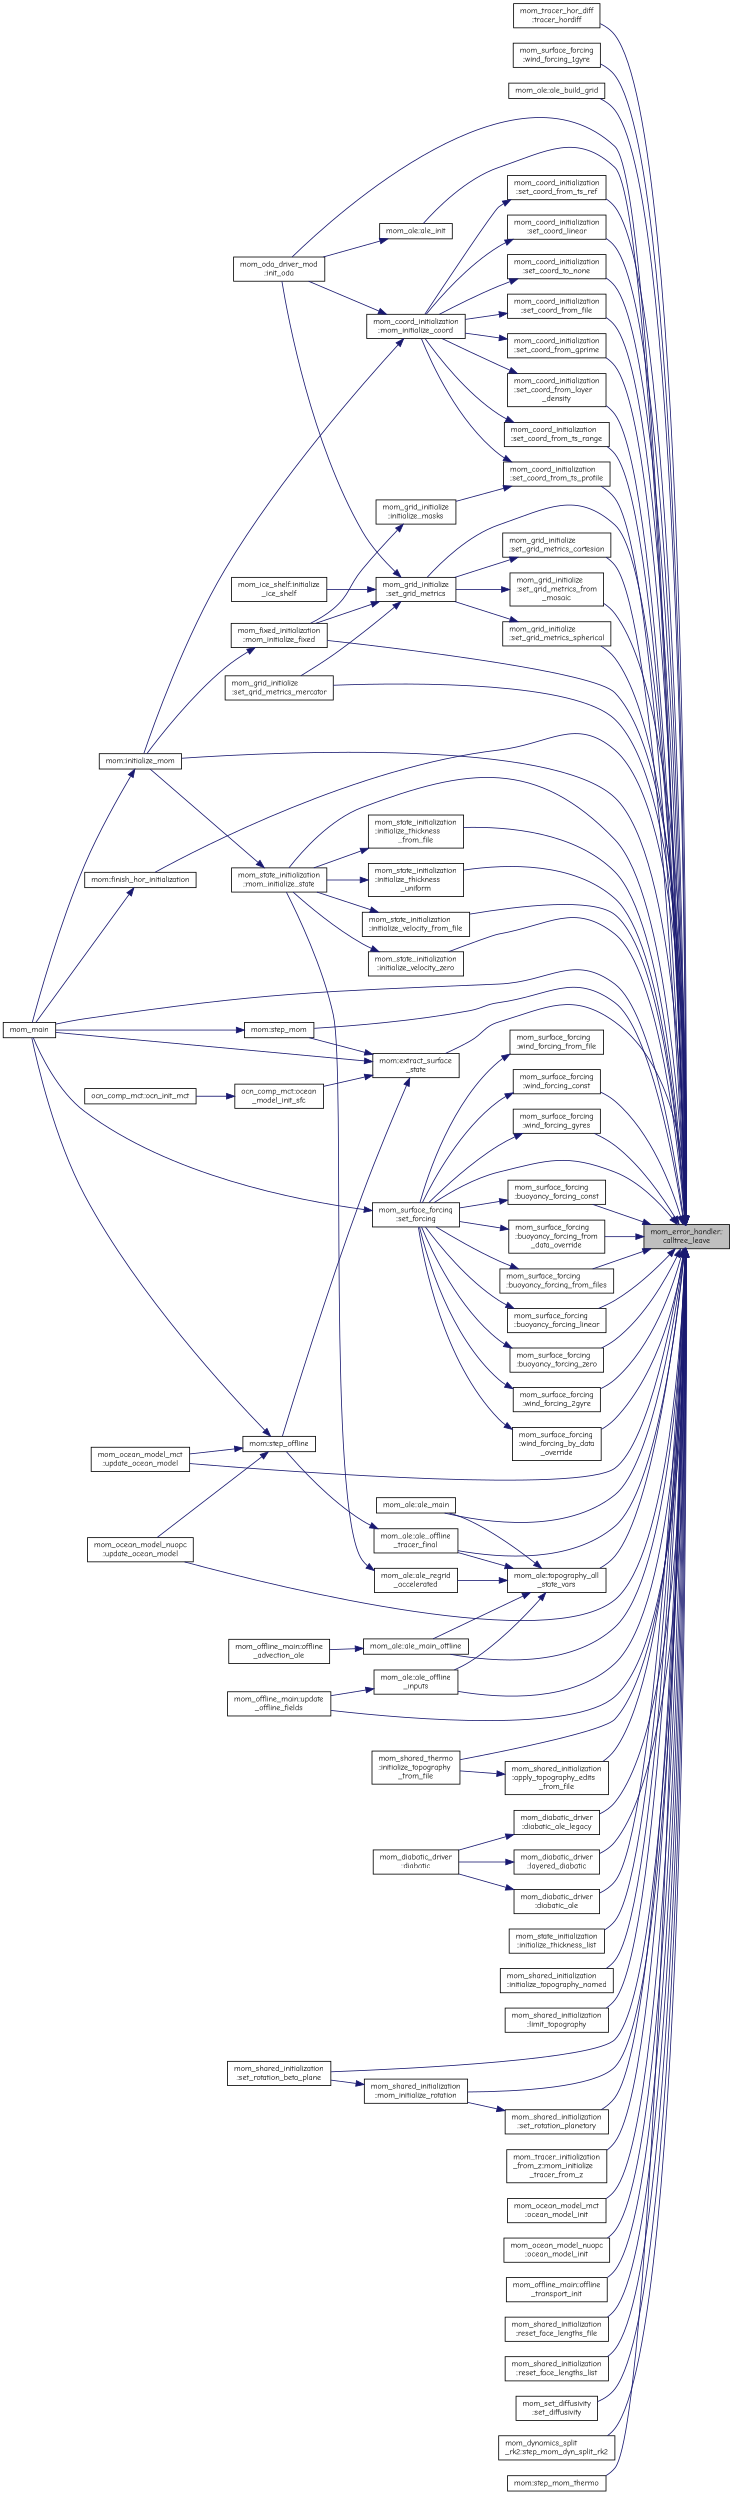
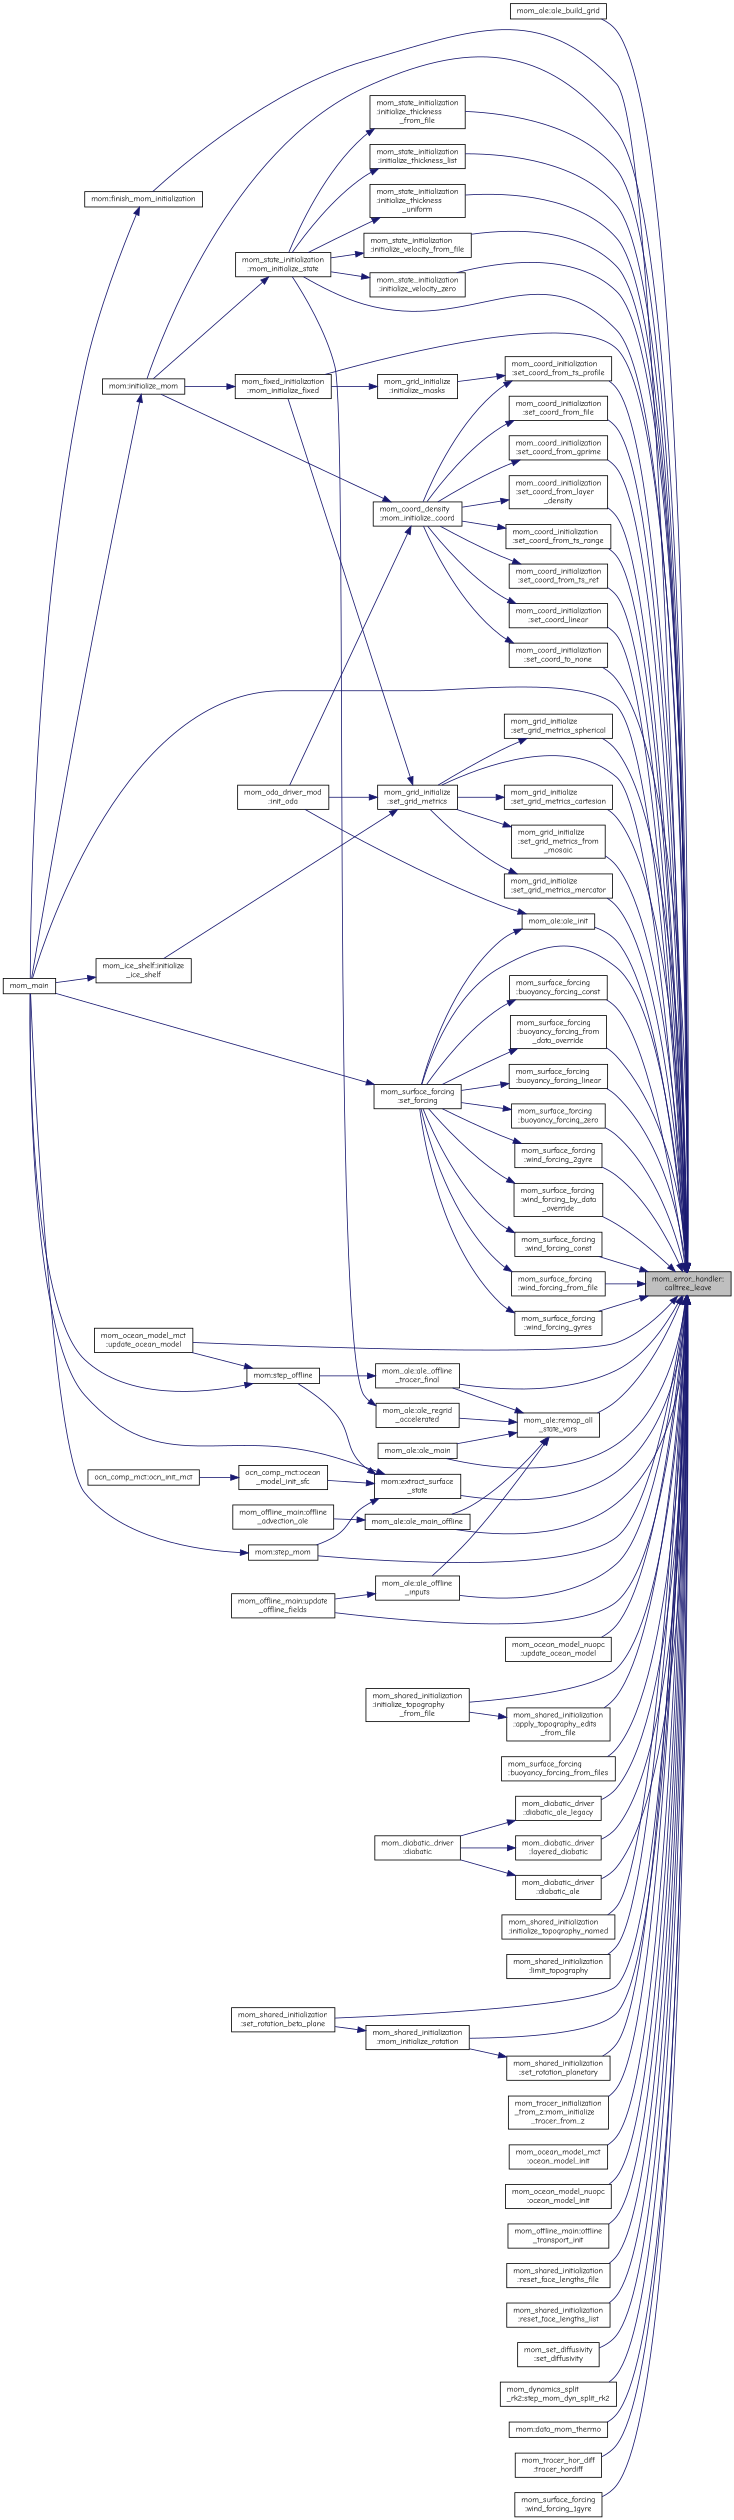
(622, 171) -> (621, 1284)
none -> (328, 208)
(416, 326) -> (418, 514)
(356, 638) -> (467, 843)
(140, 880) -> (144, 199)
none -> (72, 980)
(473, 1248) -> (455, 1000)
(209, 1497) -> none
(557, 1580) -> (558, 1425)
(416, 1768) -> (418, 1705)
(557, 2483) -> (558, 2430)
